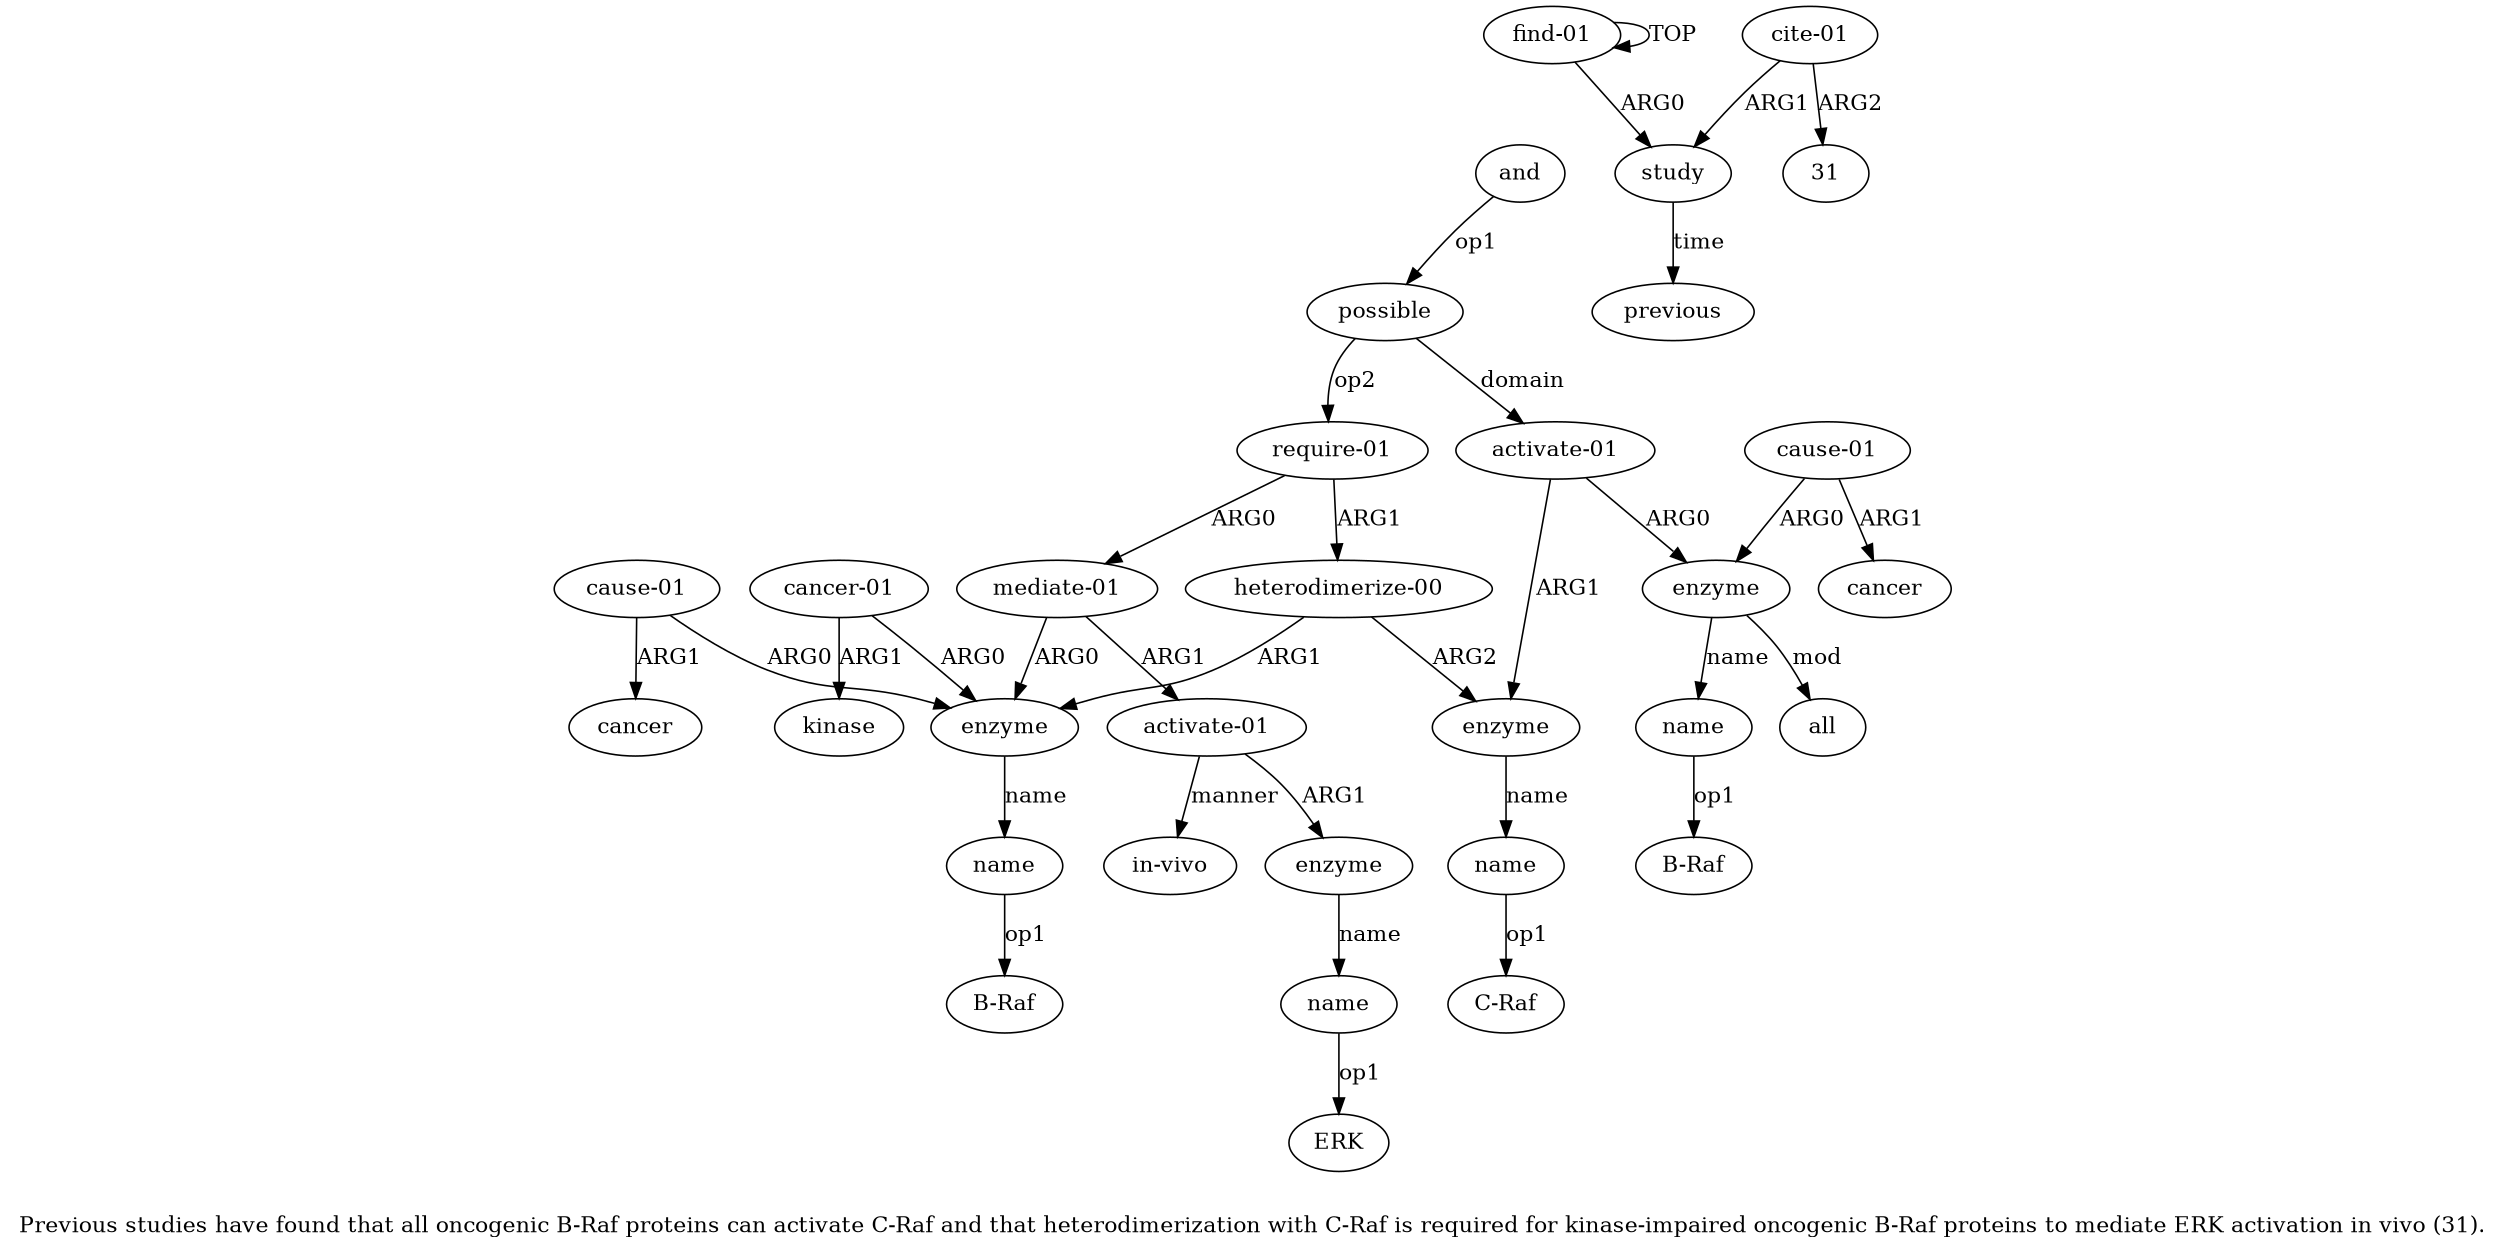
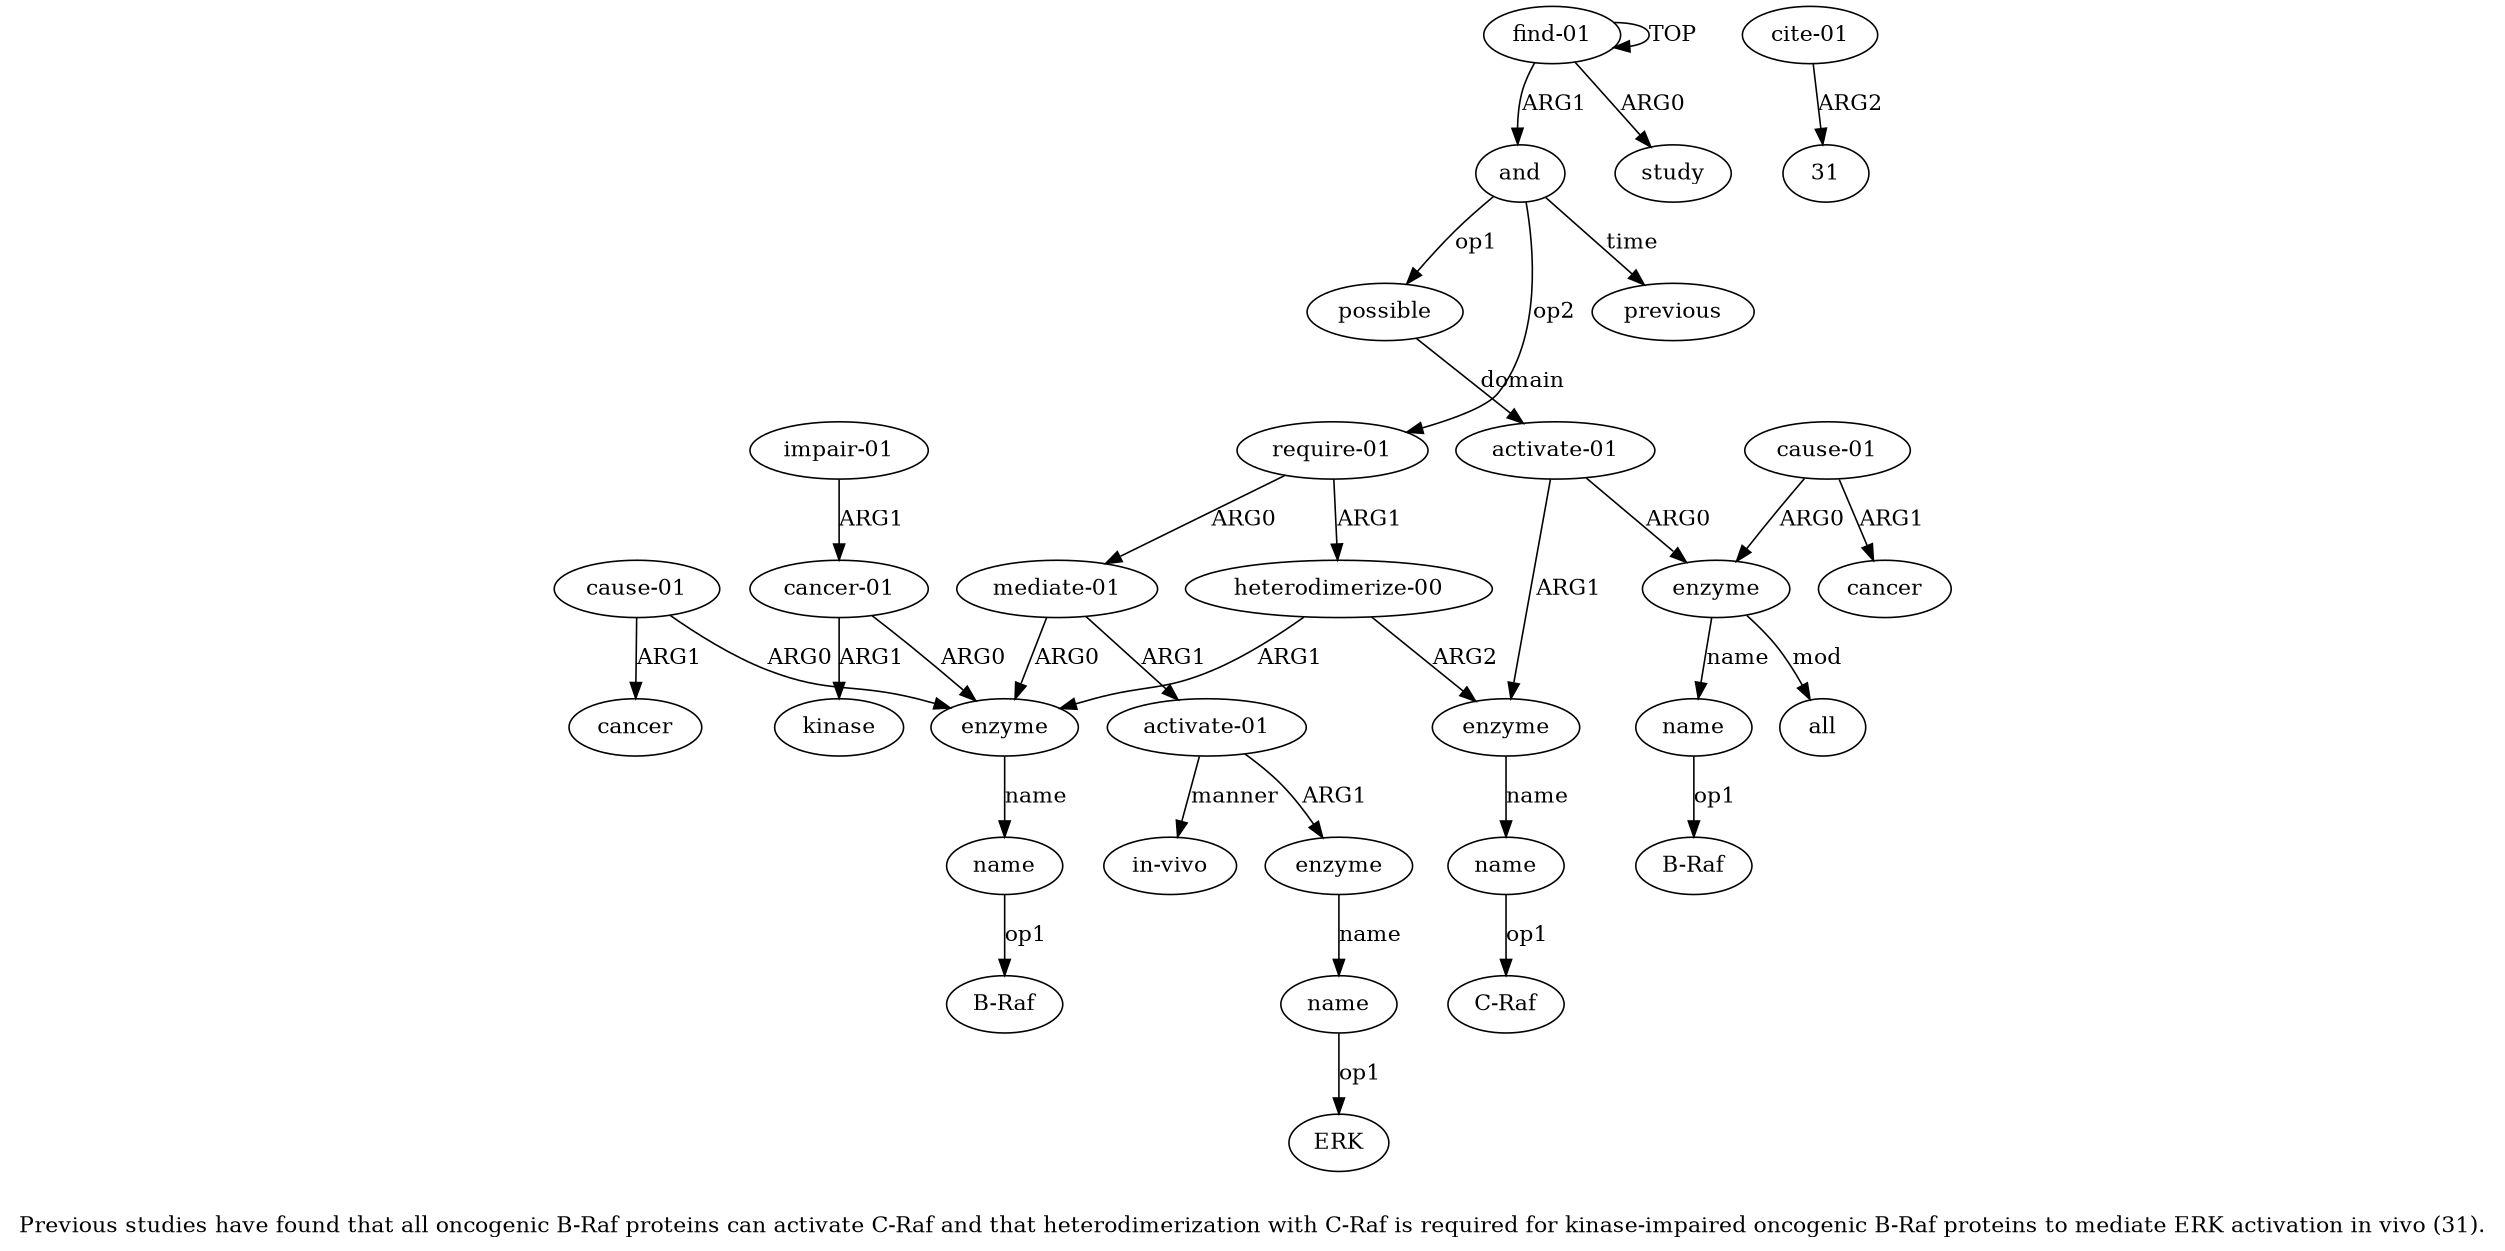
none -> (1521, 94)
(1741, 96) -> none
(1673, 235) -> (1589, 236)
(1334, 369) -> (1523, 342)
none -> (839, 450)
